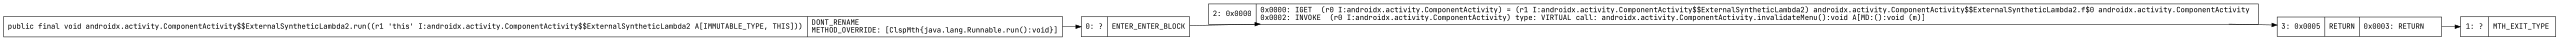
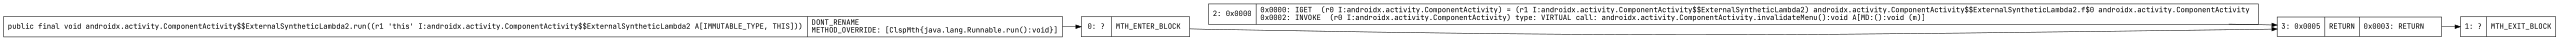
(1222, 25) -> (1731, 35)
(1149, 26) -> (1148, 26)
(2521, 26) -> (2521, 26)
